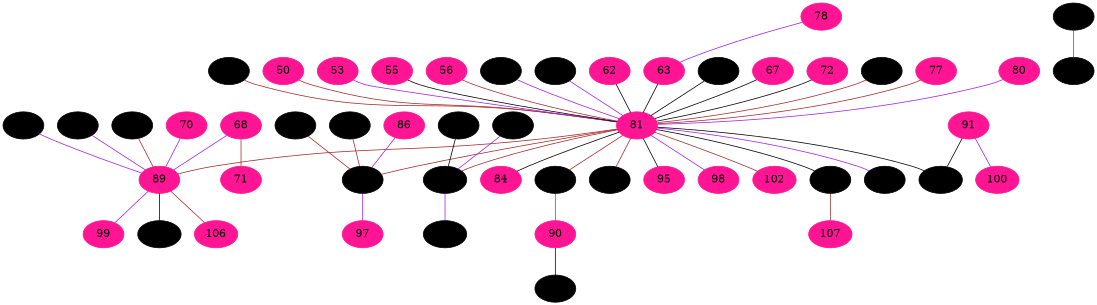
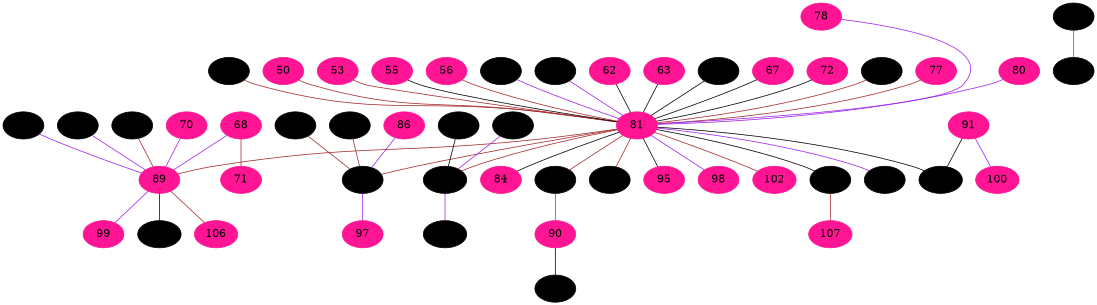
(741, 40) -> (960, 86)
(465, 100) -> (465, 100)
